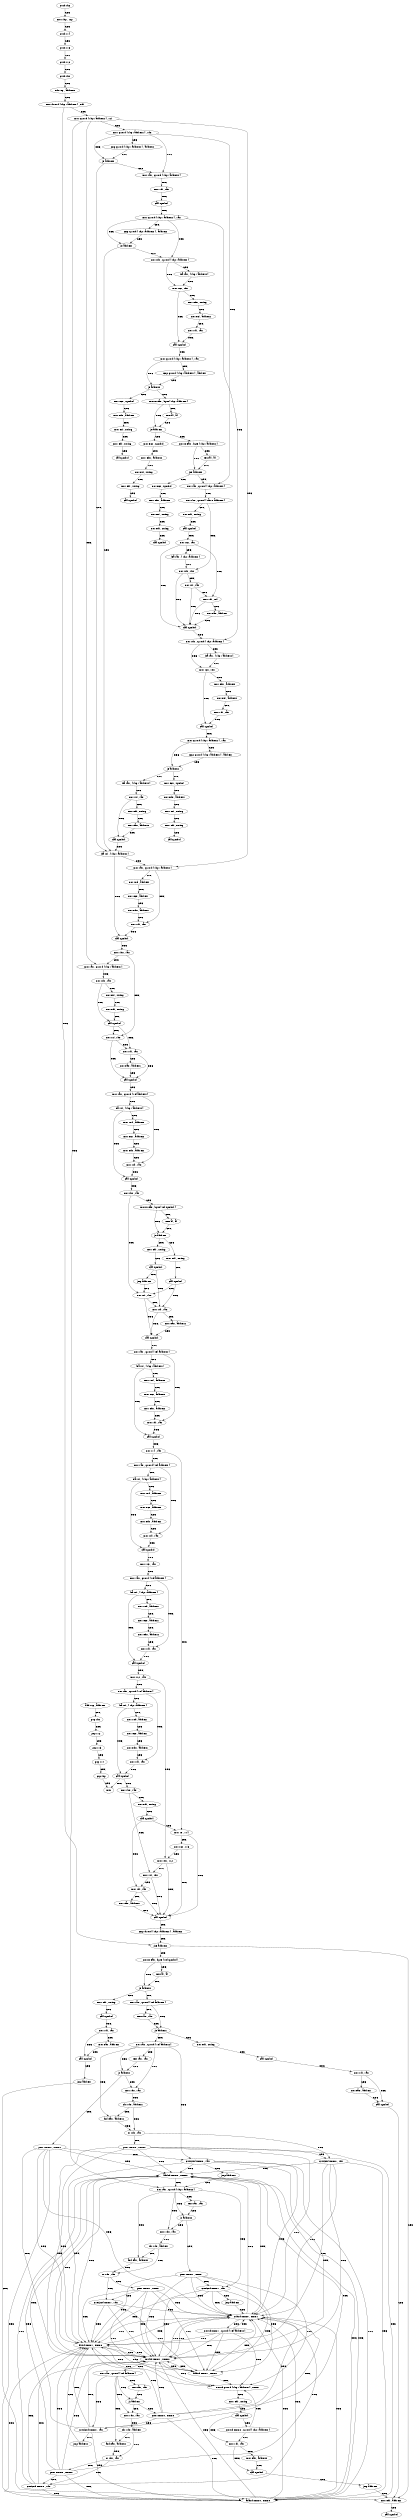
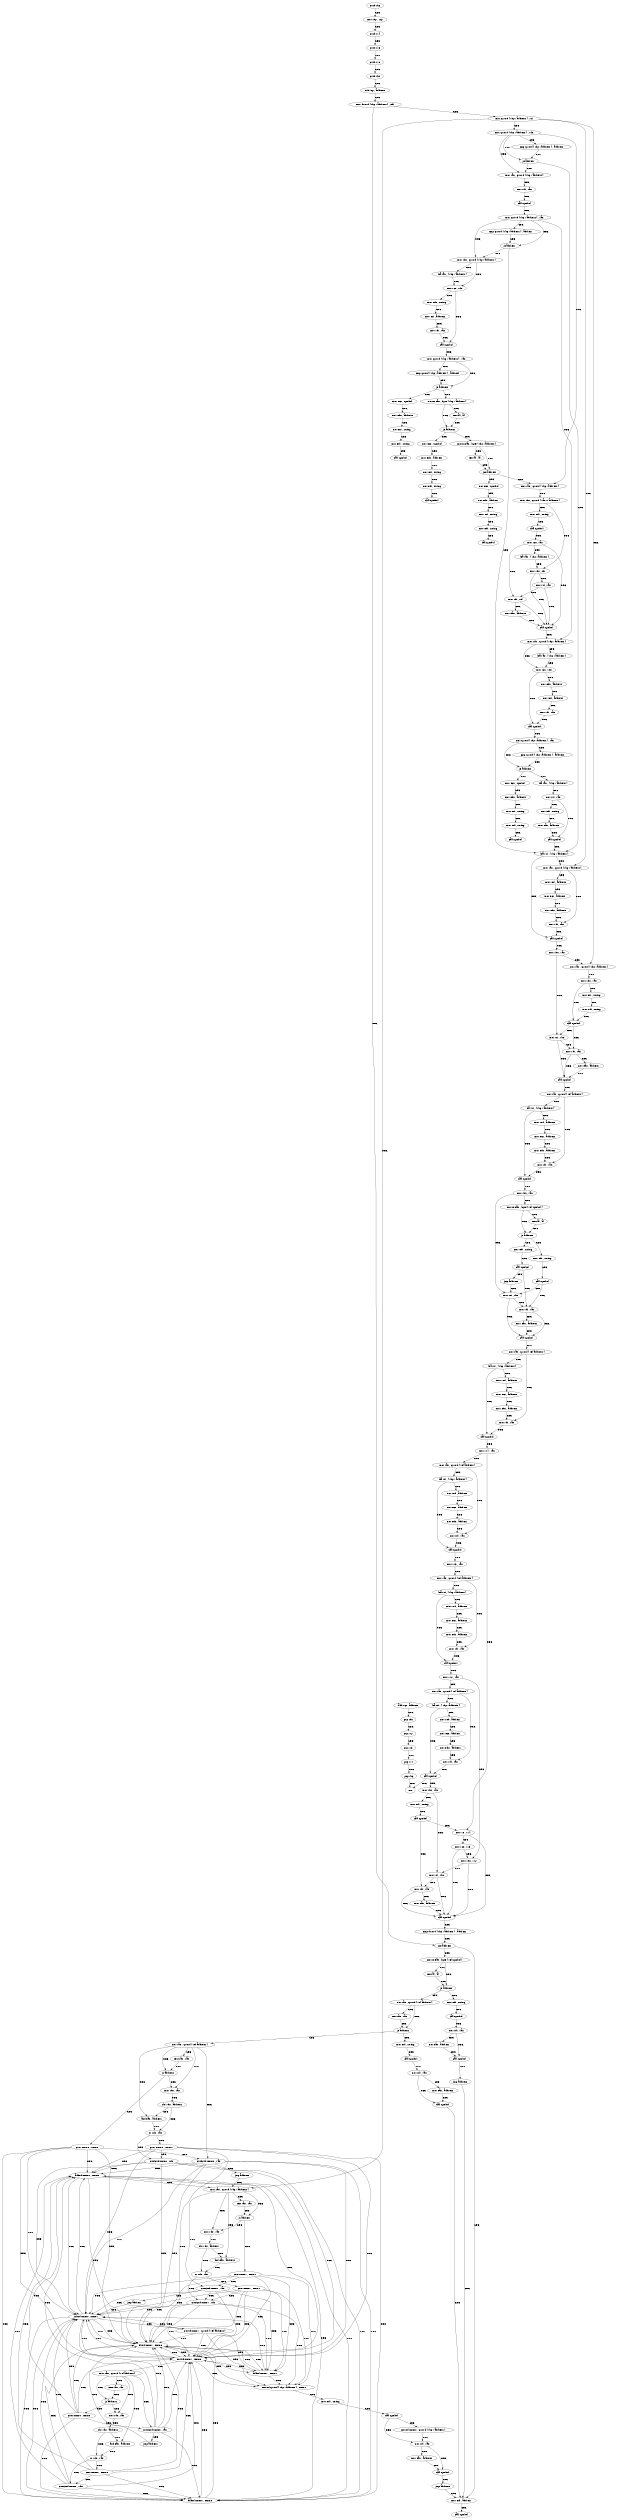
(186, 571) -> (538, 571)
(147, 2307) -> (208, 2295)
(256, 2409) -> (286, 2316)
